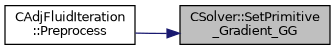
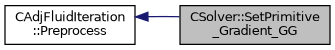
(151, 33) -> (164, 17)
